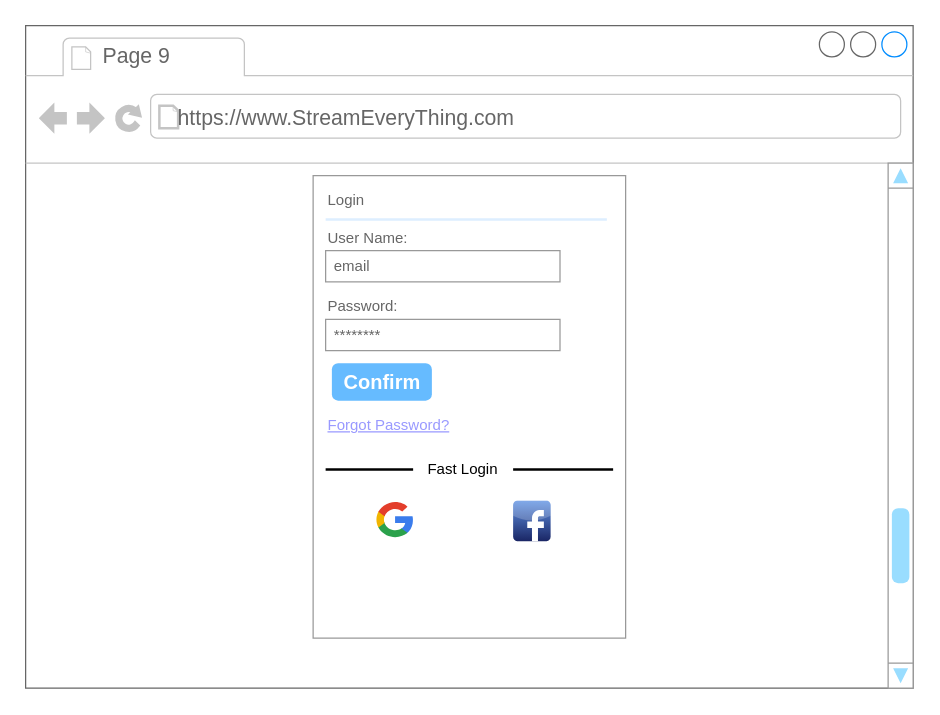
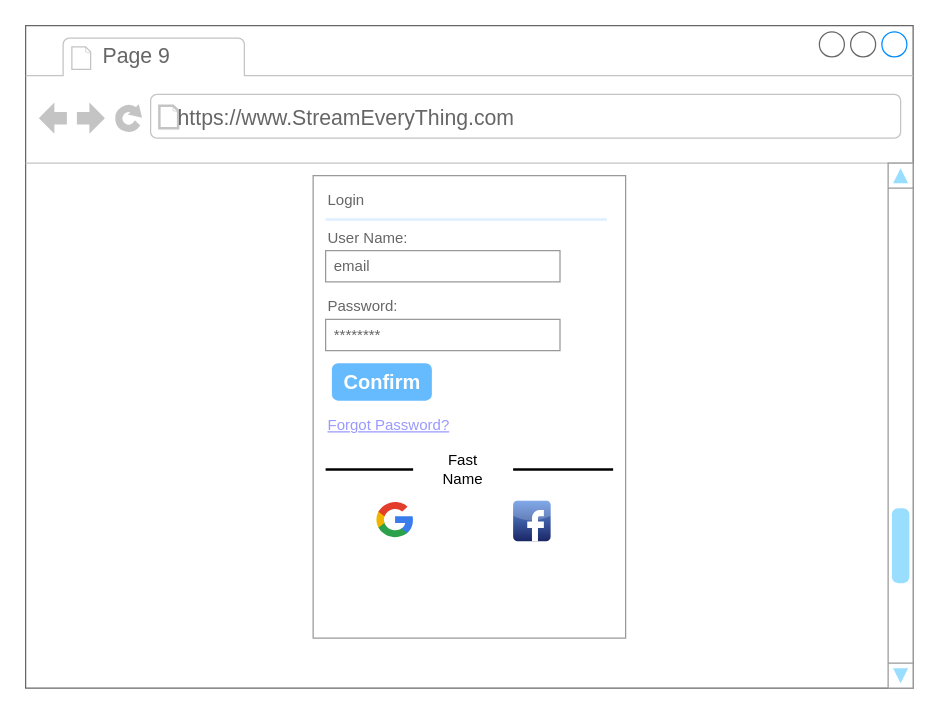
(463, 469) -> (463, 469)
